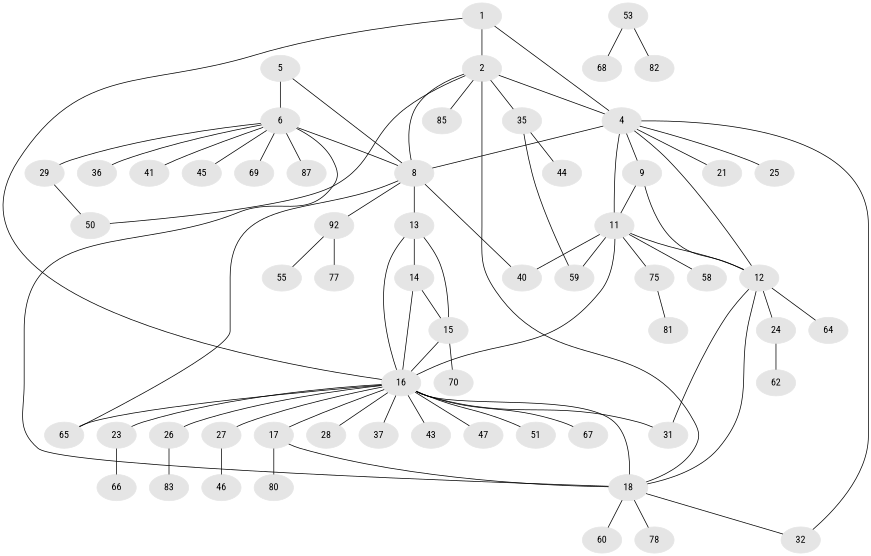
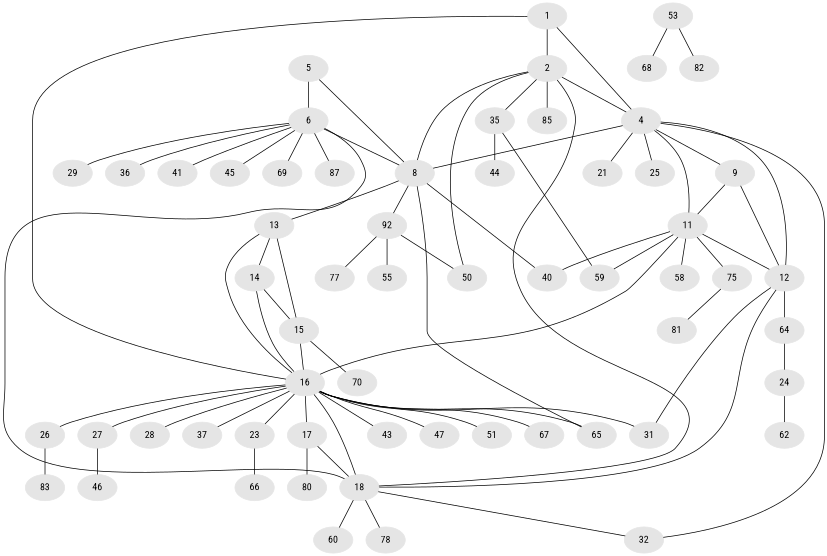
(67, 199) -> (431, 254)
(768, 304) -> (784, 357)
